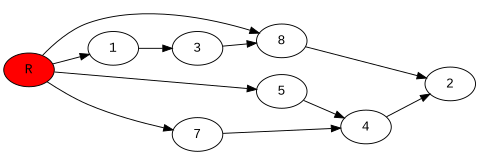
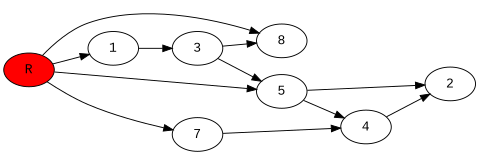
(361, 61) -> (361, 88)
none -> (235, 68)
